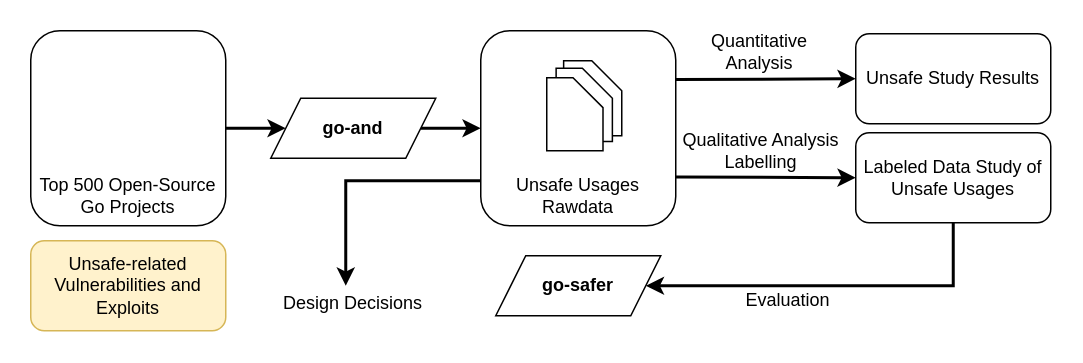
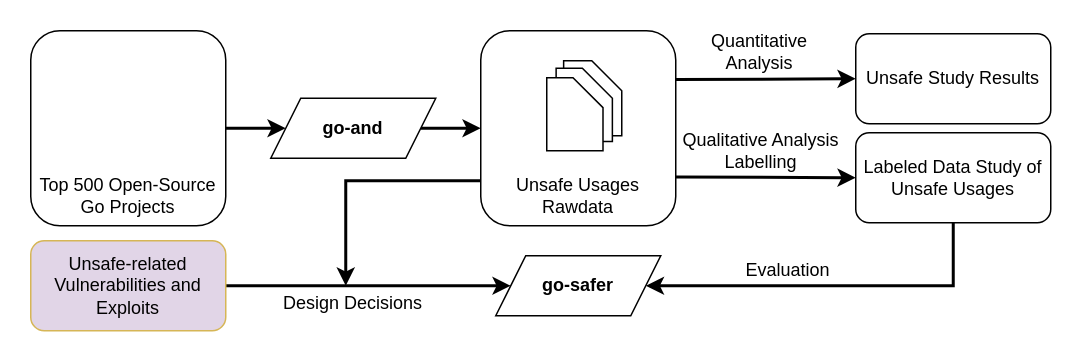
(128, 286) -> (128, 286)
none -> (362, 286)
(788, 301) -> (788, 271)
